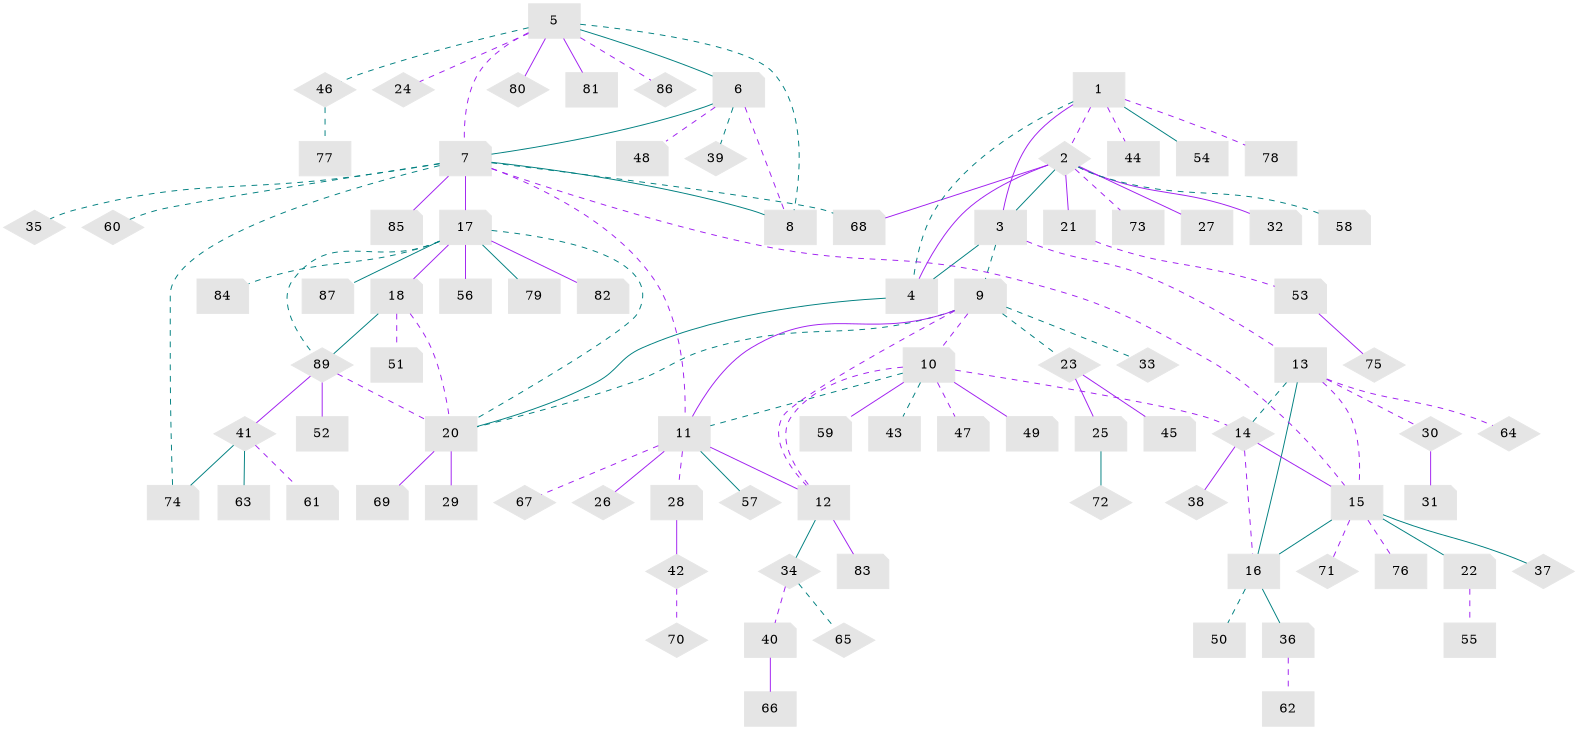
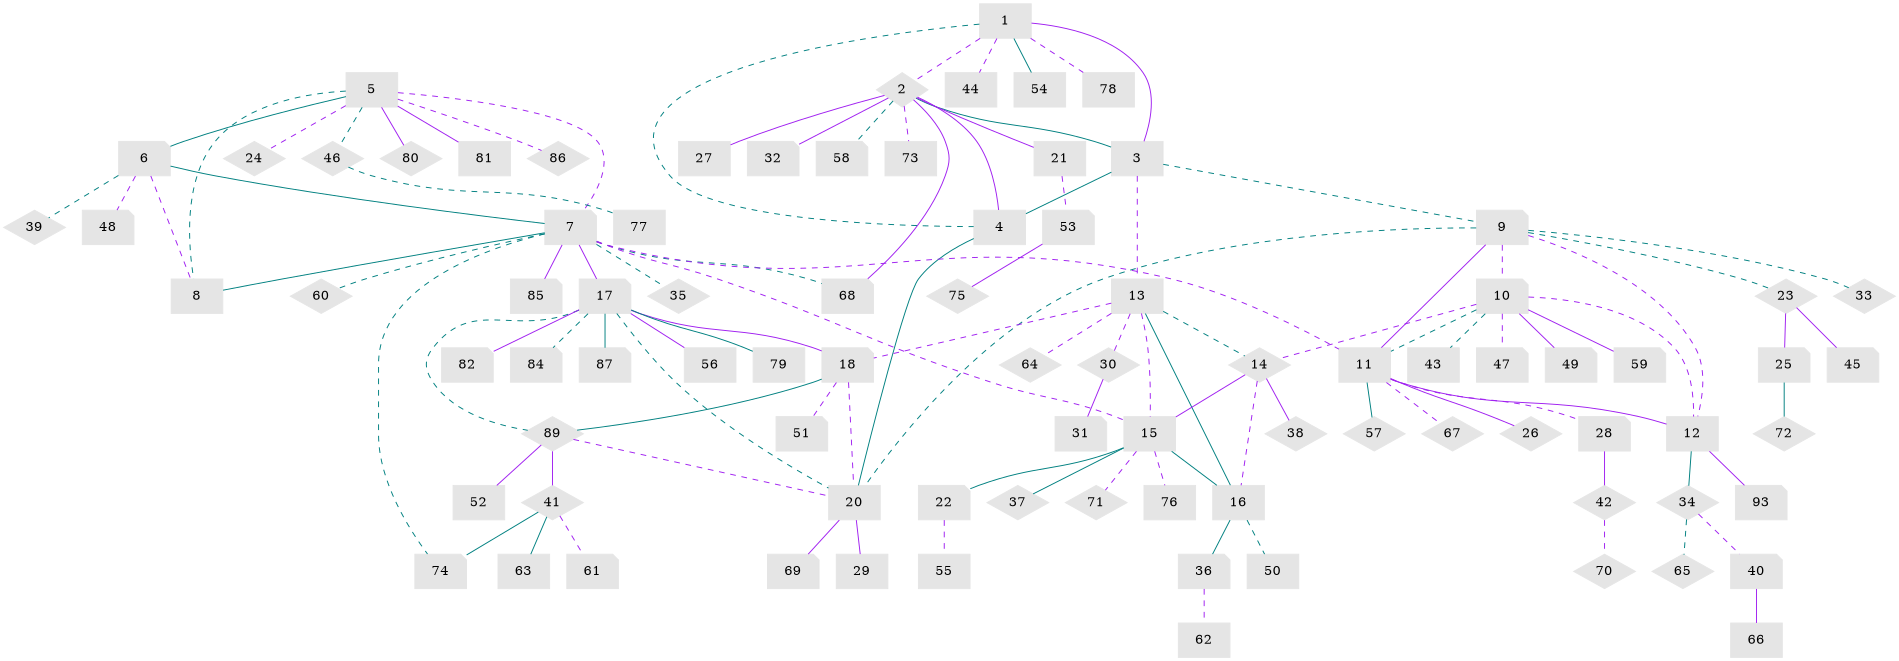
none -> (993, 331)
(863, 571) -> (1761, 503)
